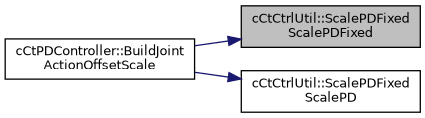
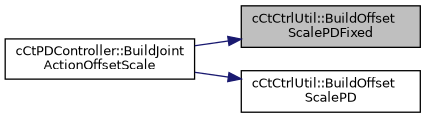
(331, 27) -> (331, 27)
(331, 91) -> (331, 91)
